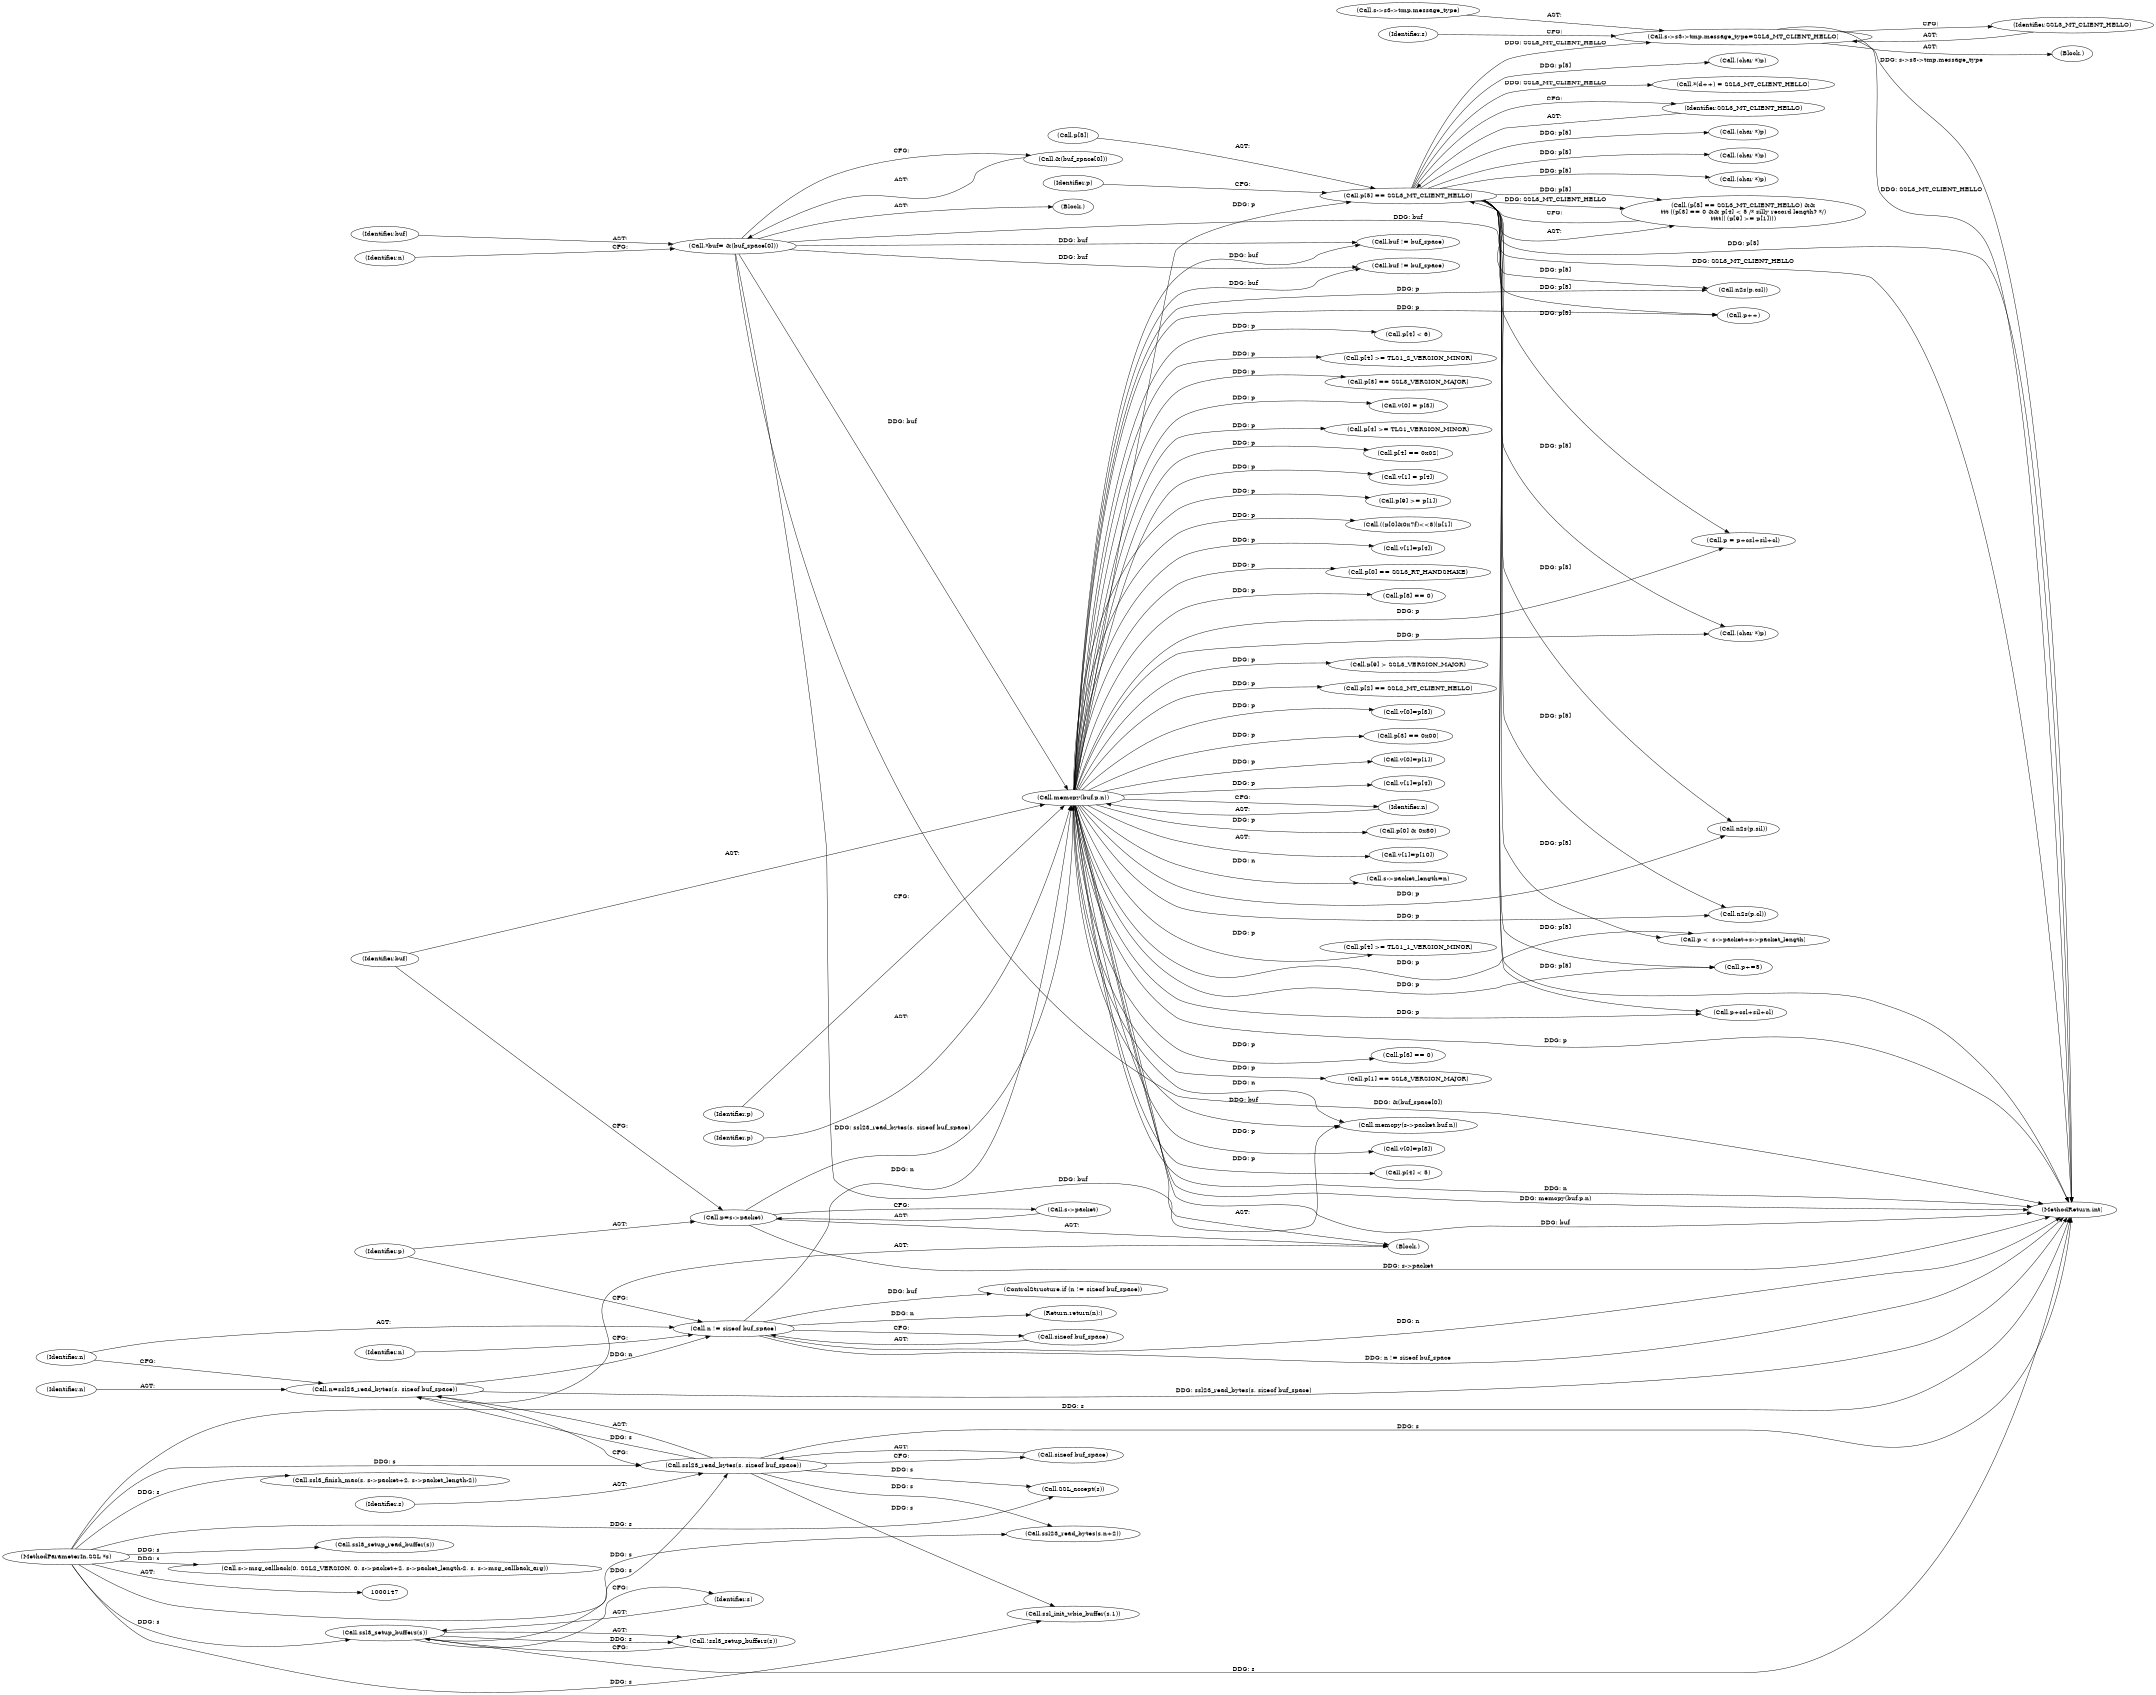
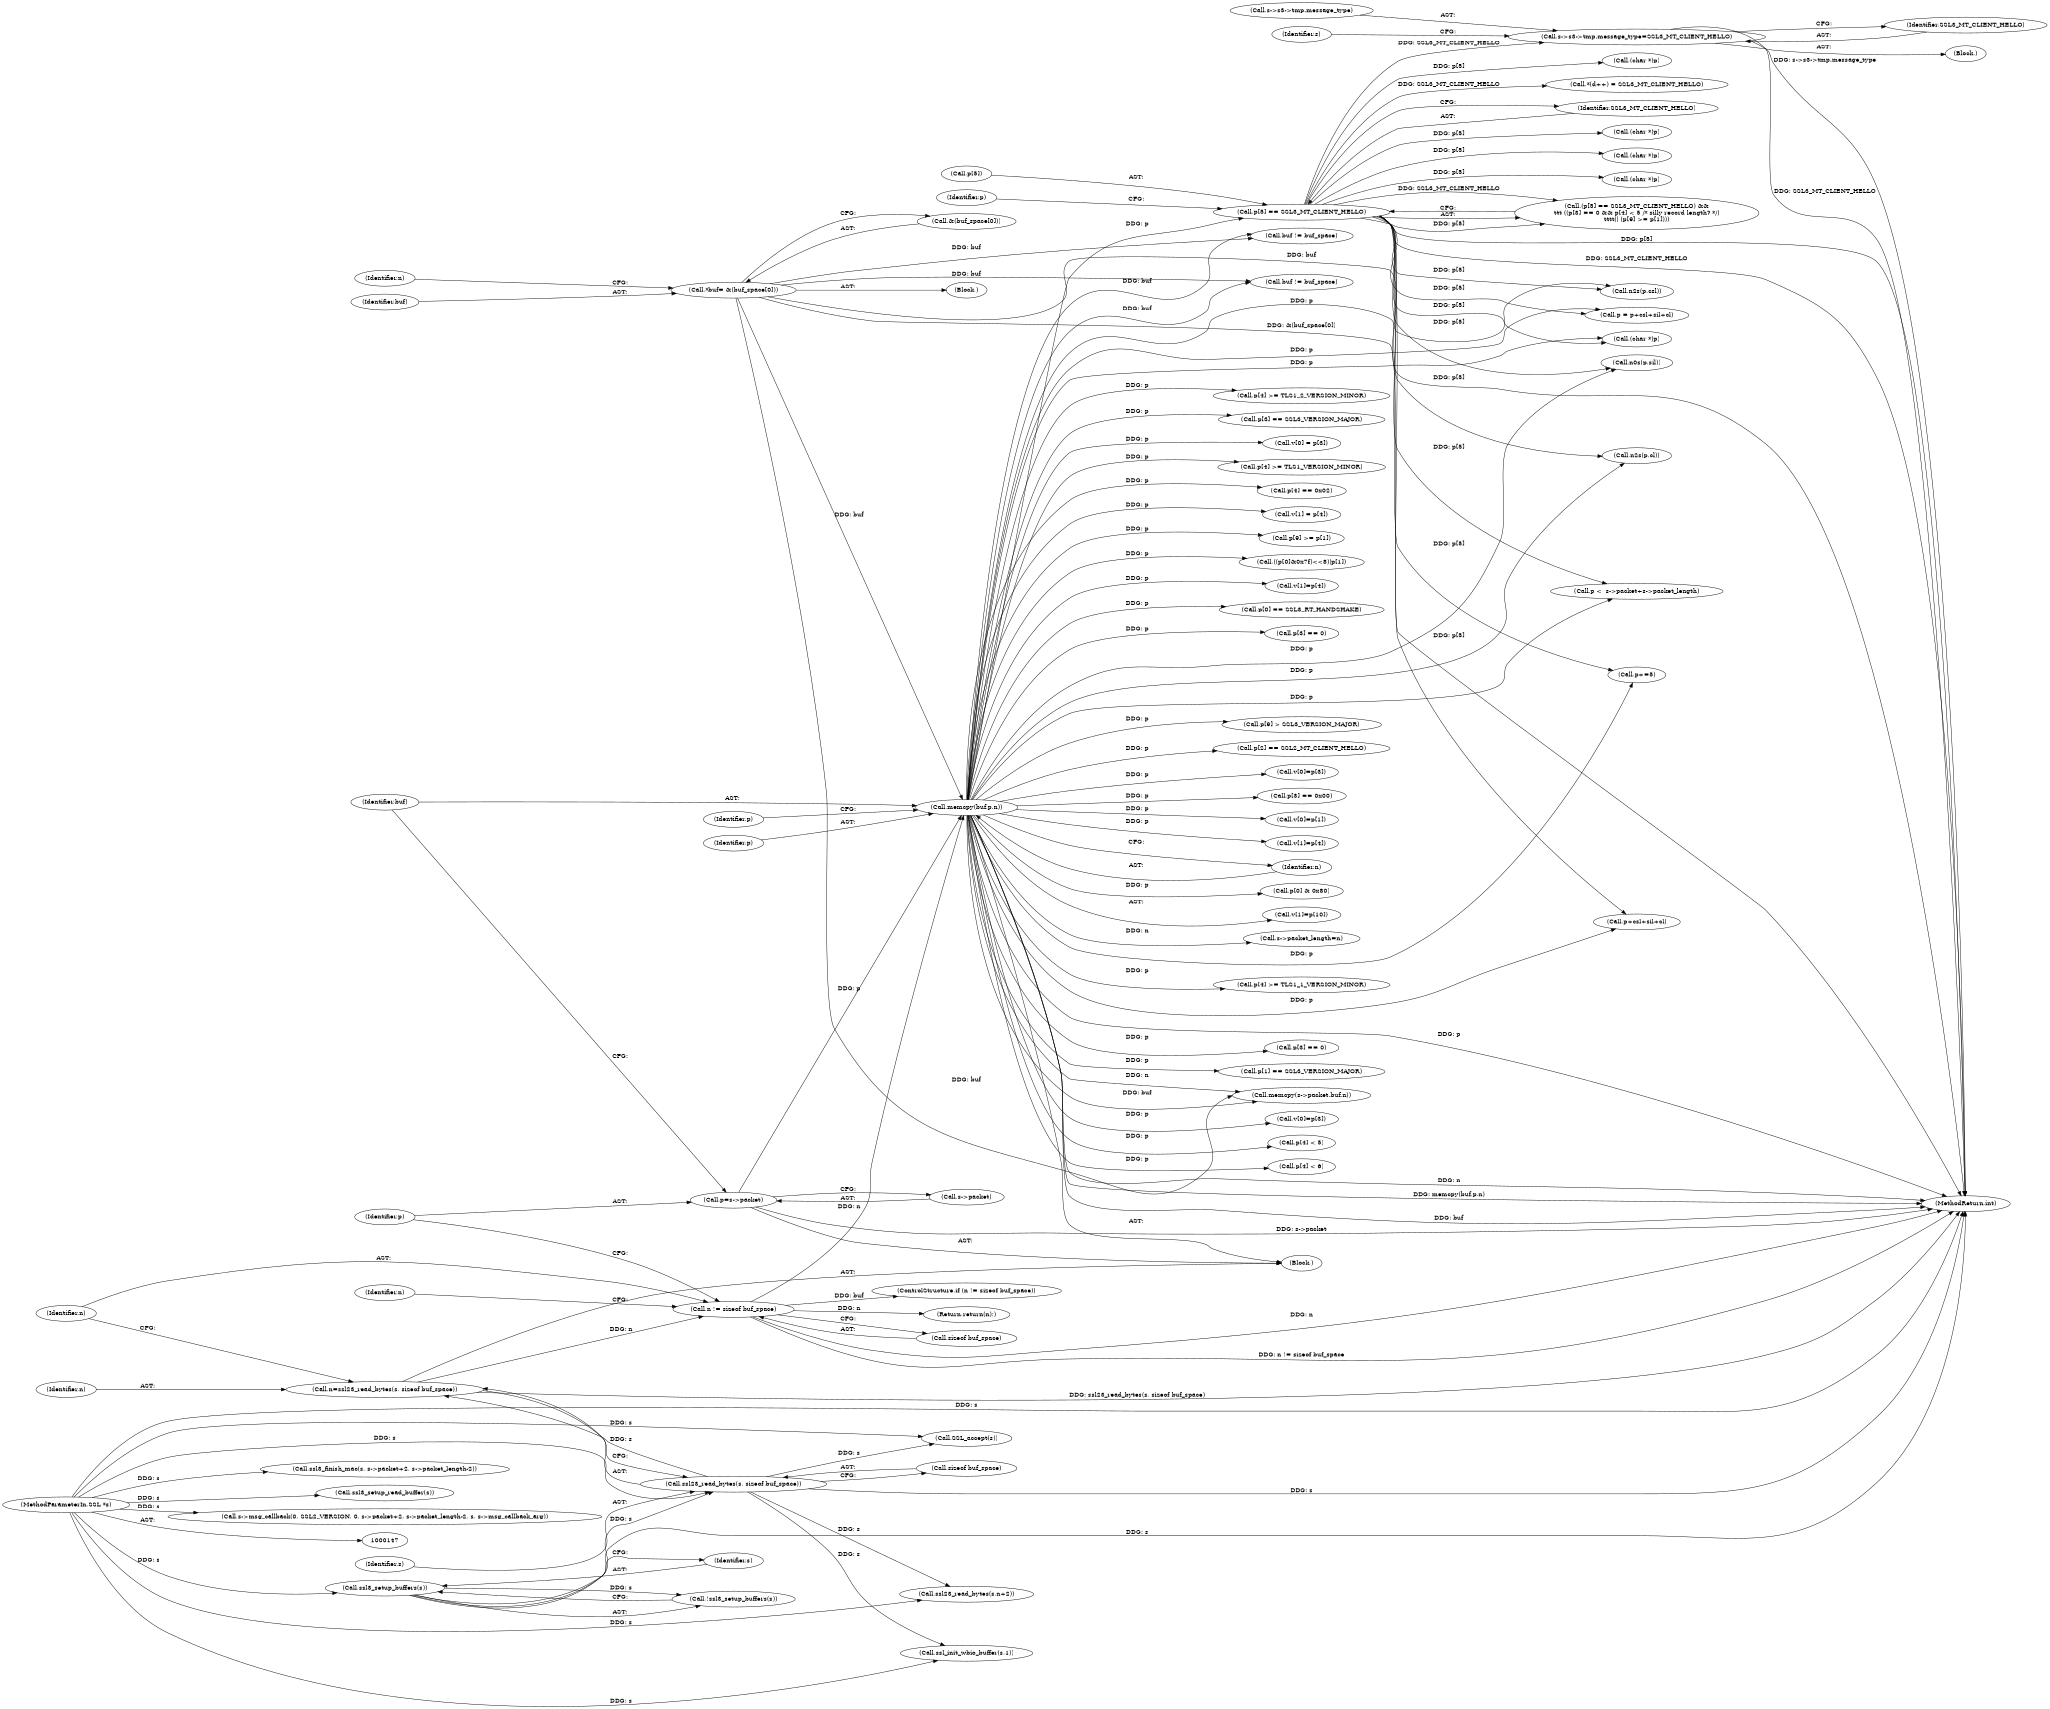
(1743, 316) -> none
(1743, 829) -> (1637, 363)
(902, 1128) -> (849, 989)
